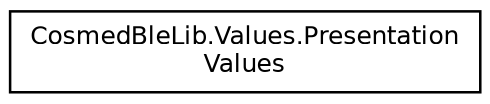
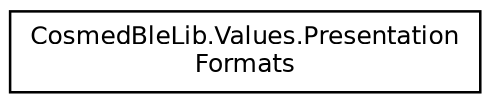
(245, 52) -> (245, 52)
